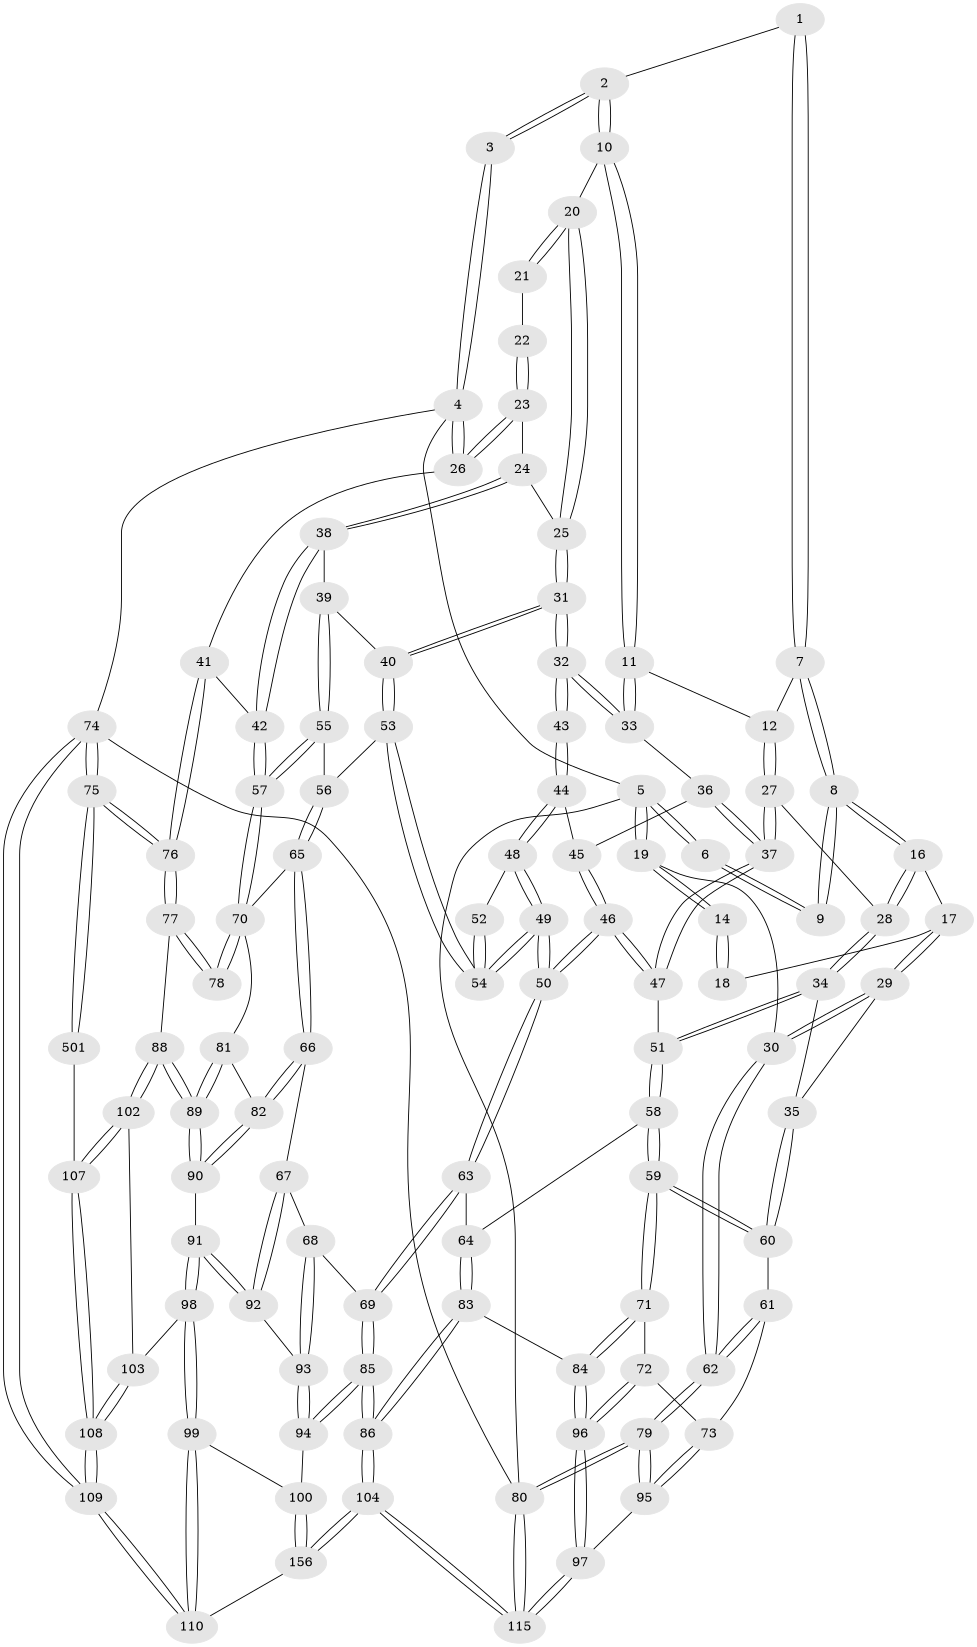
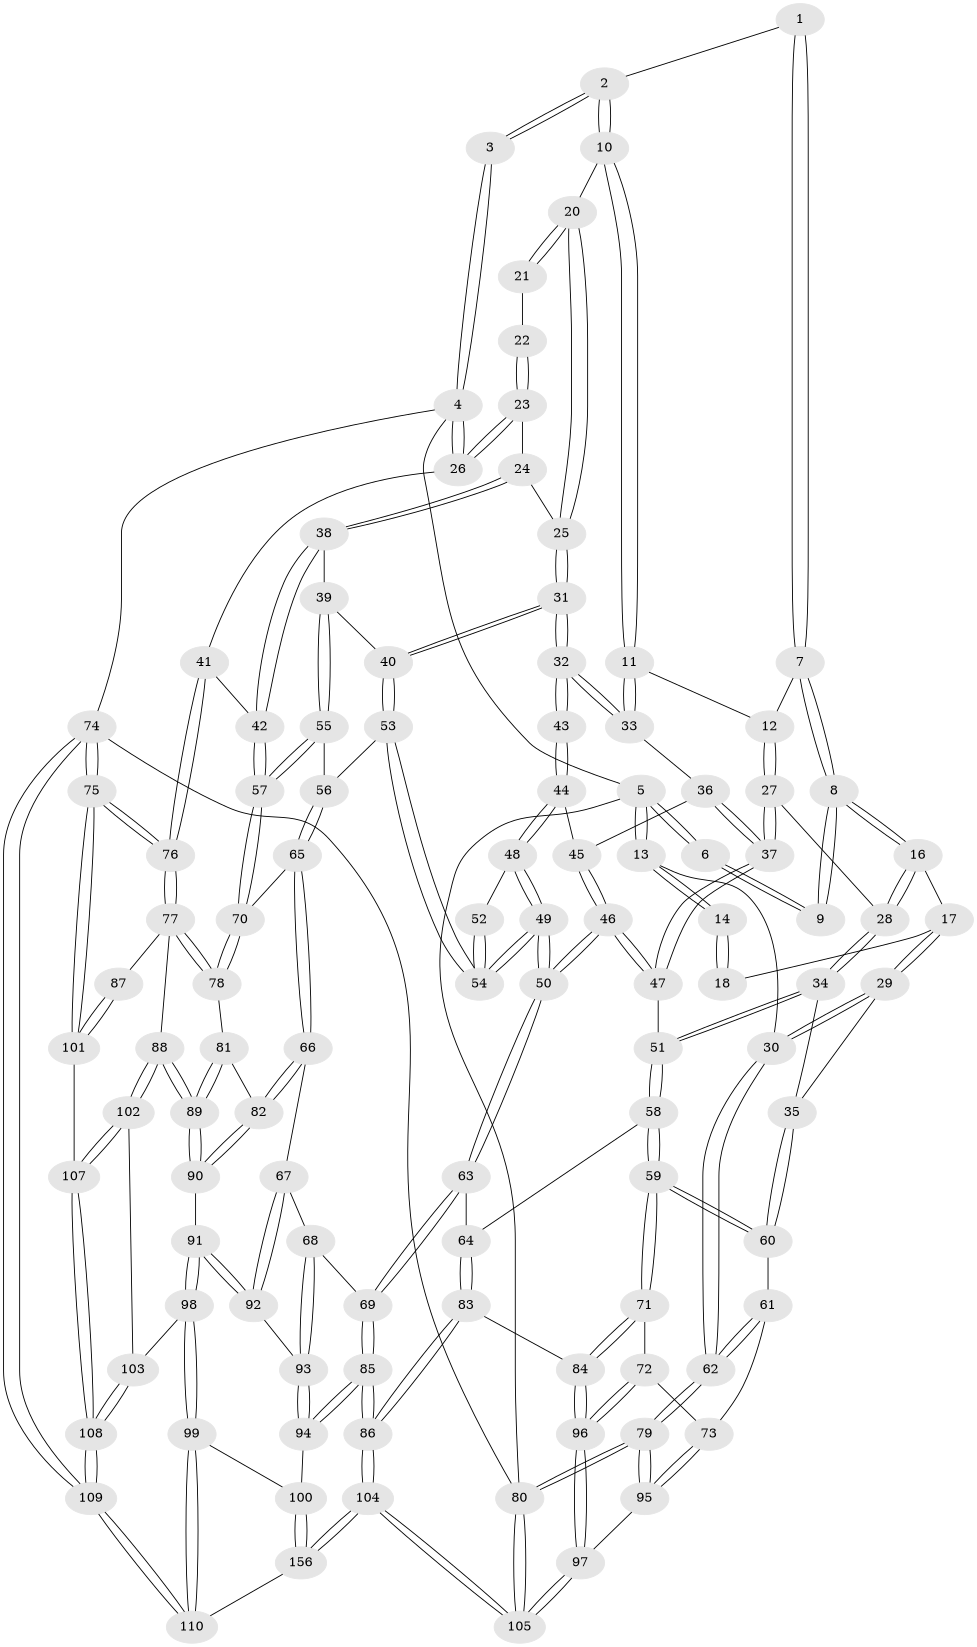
(641, 856) -> (641, 856)
none -> (119, 984)
(251, 986) -> (221, 1016)
(74, 1048) -> (74, 1048)
(520, 1627) -> (520, 1627)
